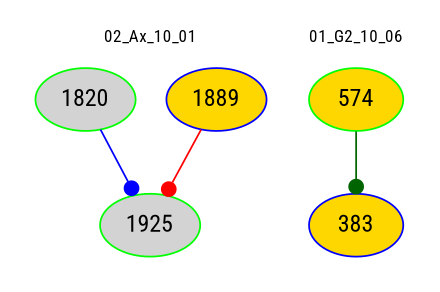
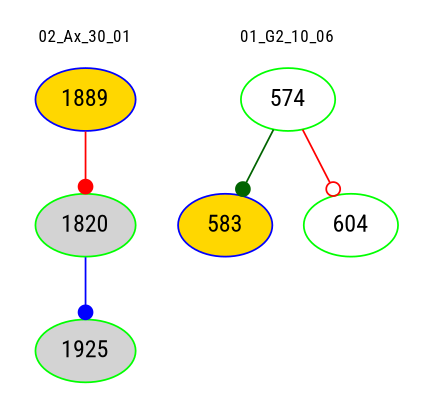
(151, 38) -> (86, 38)
(356, 100) -> (288, 100)
(187, 156) -> (86, 156)
none -> (351, 225)
(356, 225) -> (225, 225)
